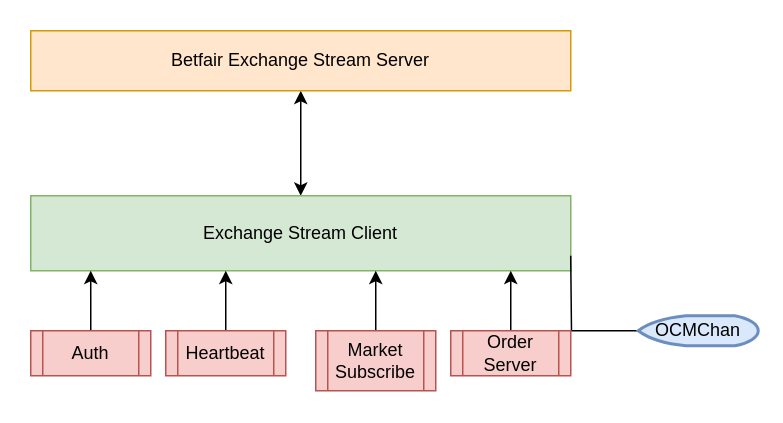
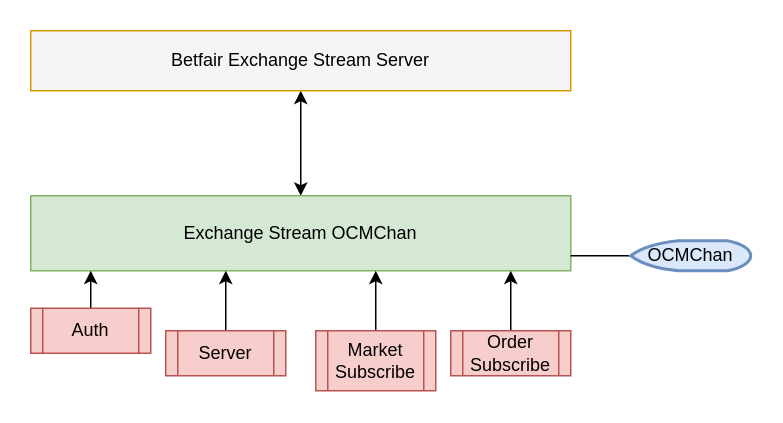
(301, 61) -> (301, 61)
(301, 233) -> (301, 233)
(698, 331) -> (691, 256)
(91, 353) -> (91, 331)
(226, 353) -> (226, 353)
(511, 353) -> (511, 353)
